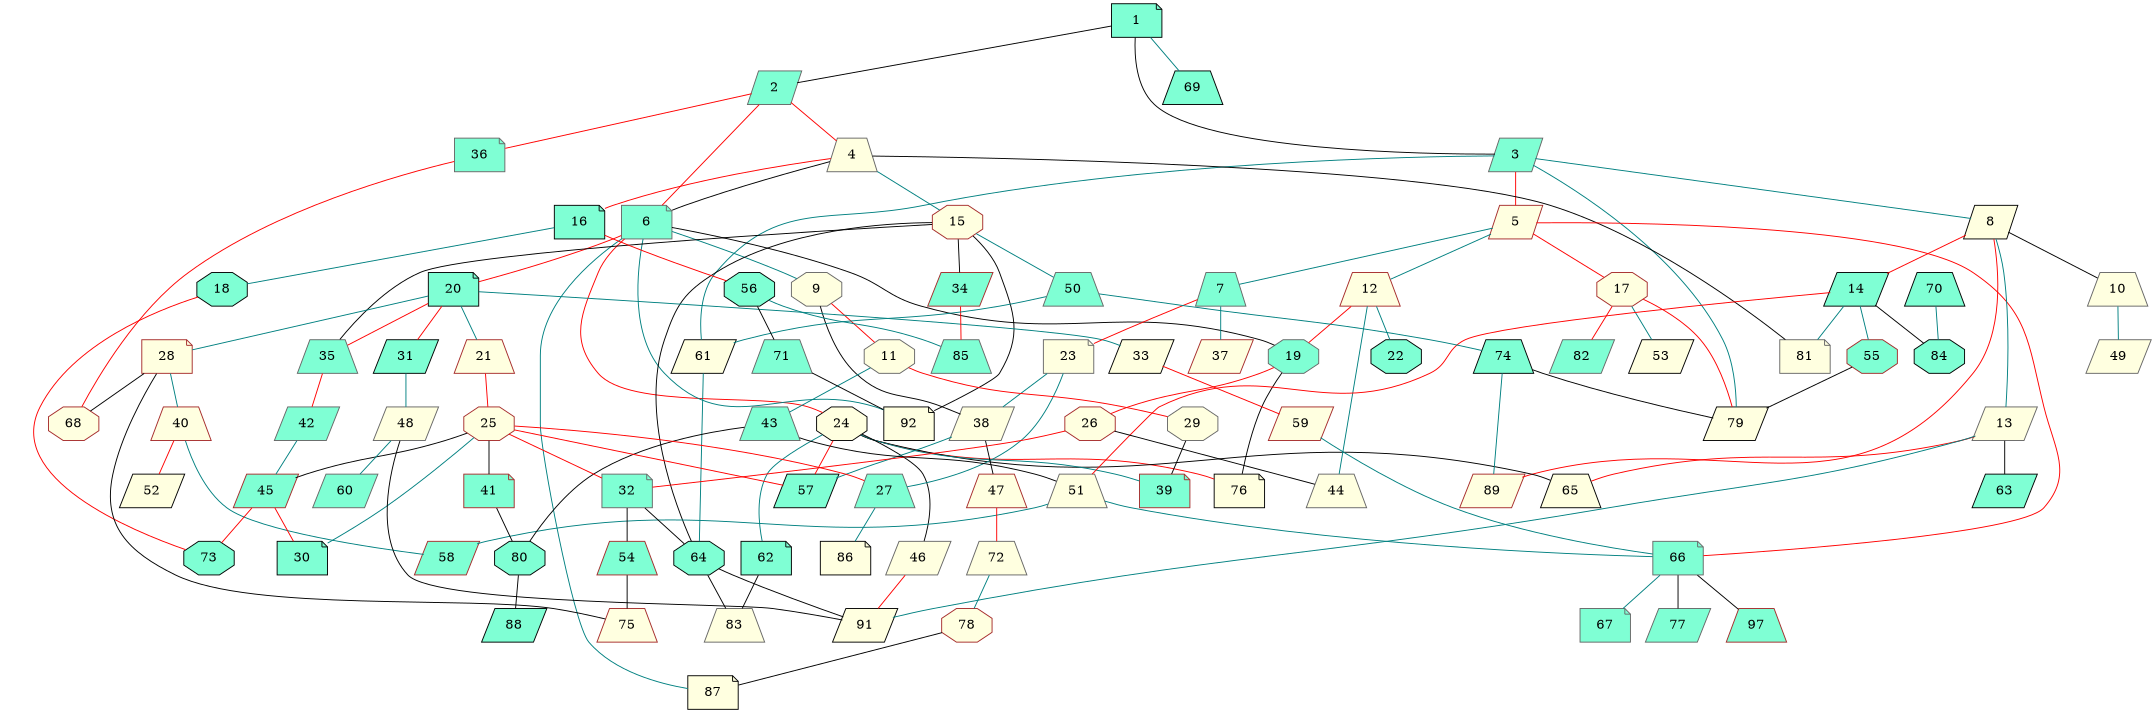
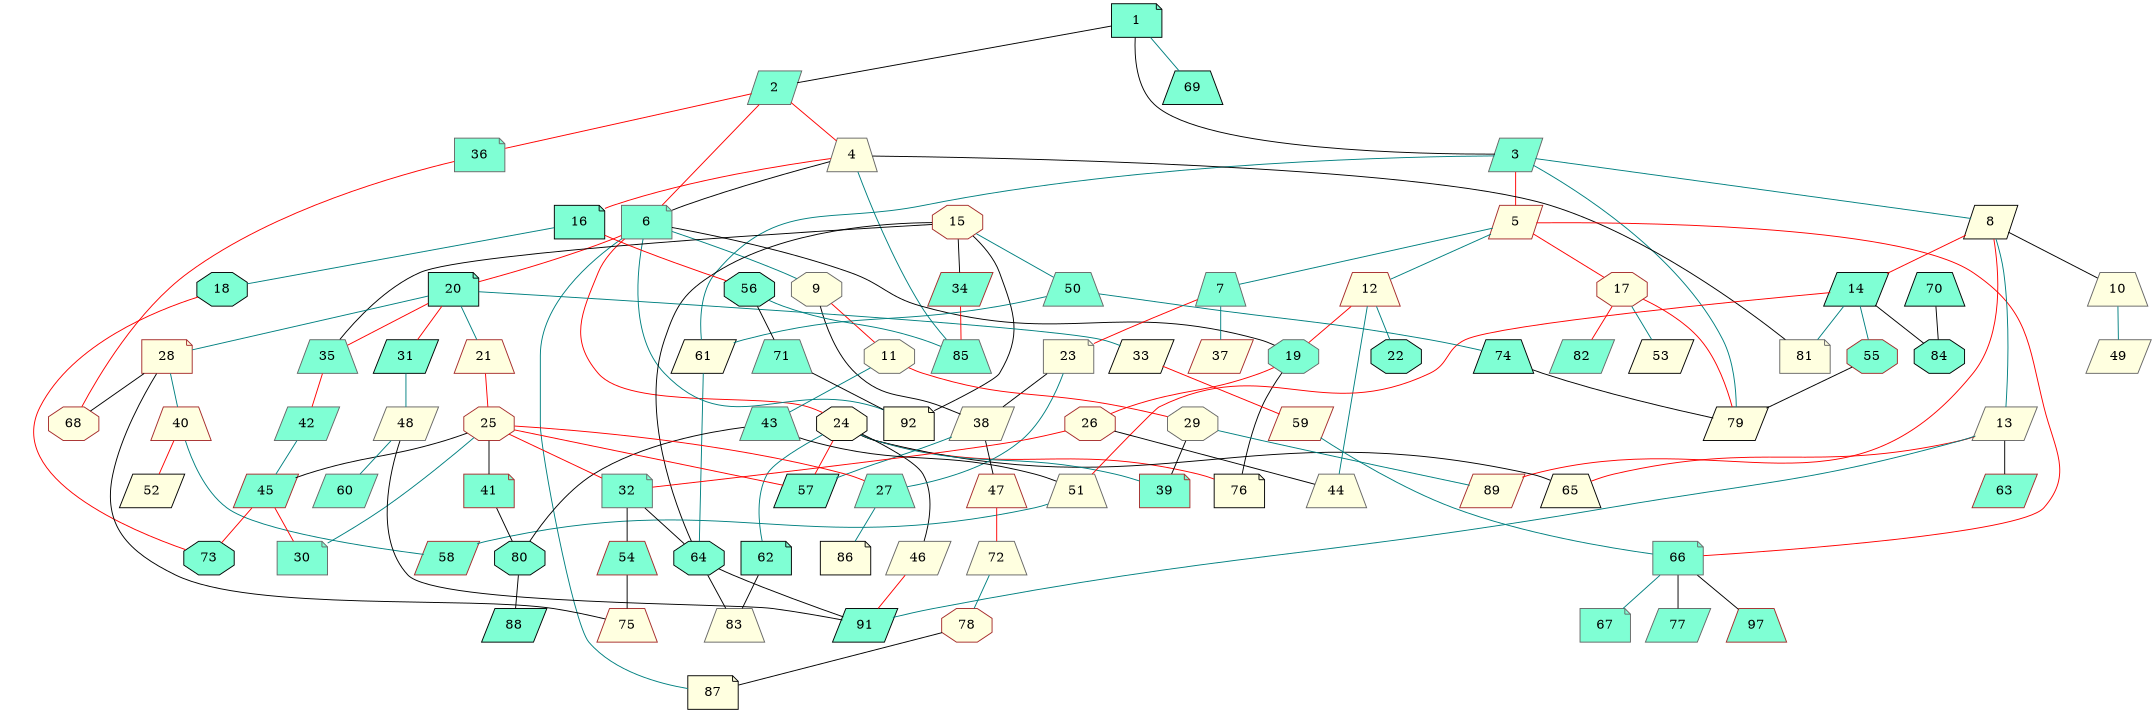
(909, 191) -> (896, 259)
(1937, 323) -> (1937, 323)
(1028, 388) -> (1028, 388)
(1498, 424) -> (1382, 467)
(2005, 491) -> (2005, 491)
(1350, 538) -> none
(302, 558) -> (302, 558)
(865, 625) -> (865, 625)
